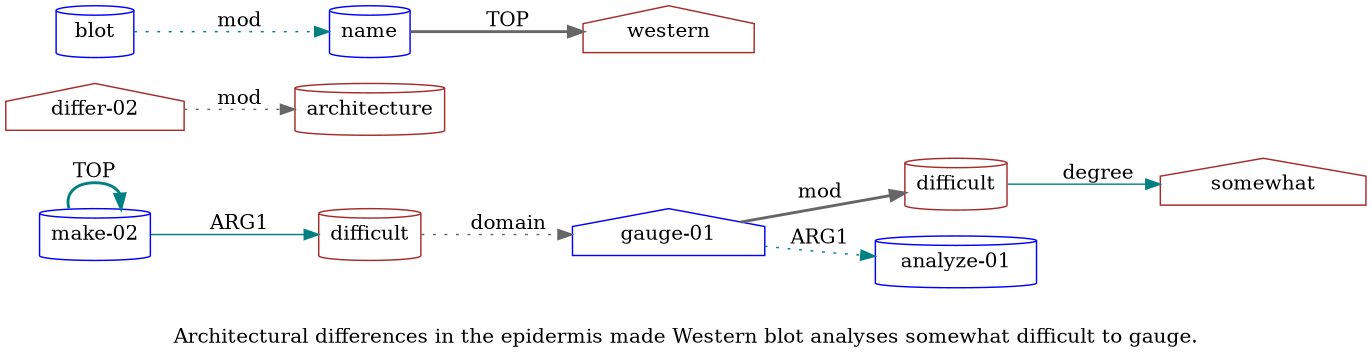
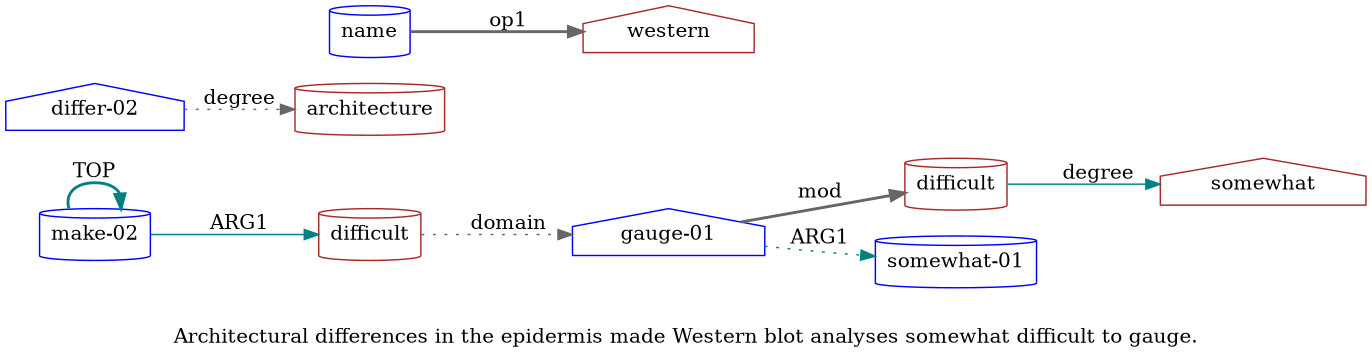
(509, 21) -> (509, 21)
(95, 32) -> none
(240, 99) -> (240, 99)
(95, 109) -> (95, 109)
(956, 262) -> (956, 262)
